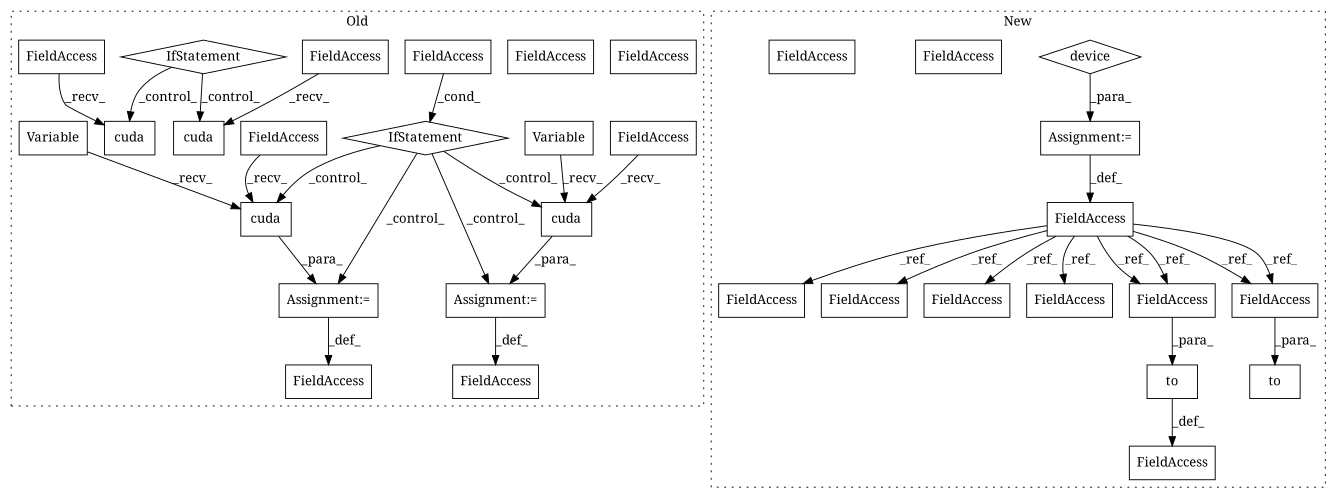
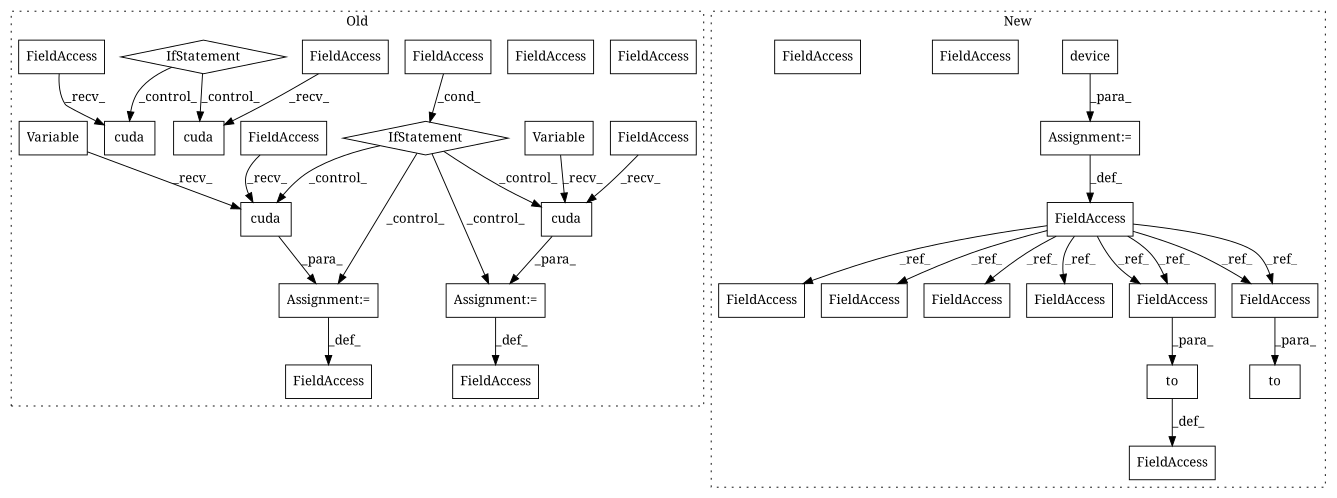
(1090, 57) -> (1090, 57)
